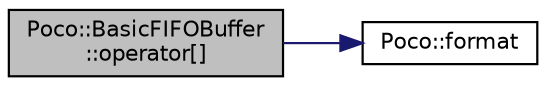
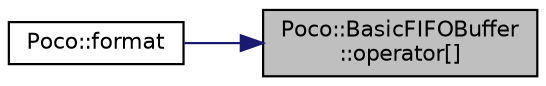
(312, 43) -> (212, 43)
